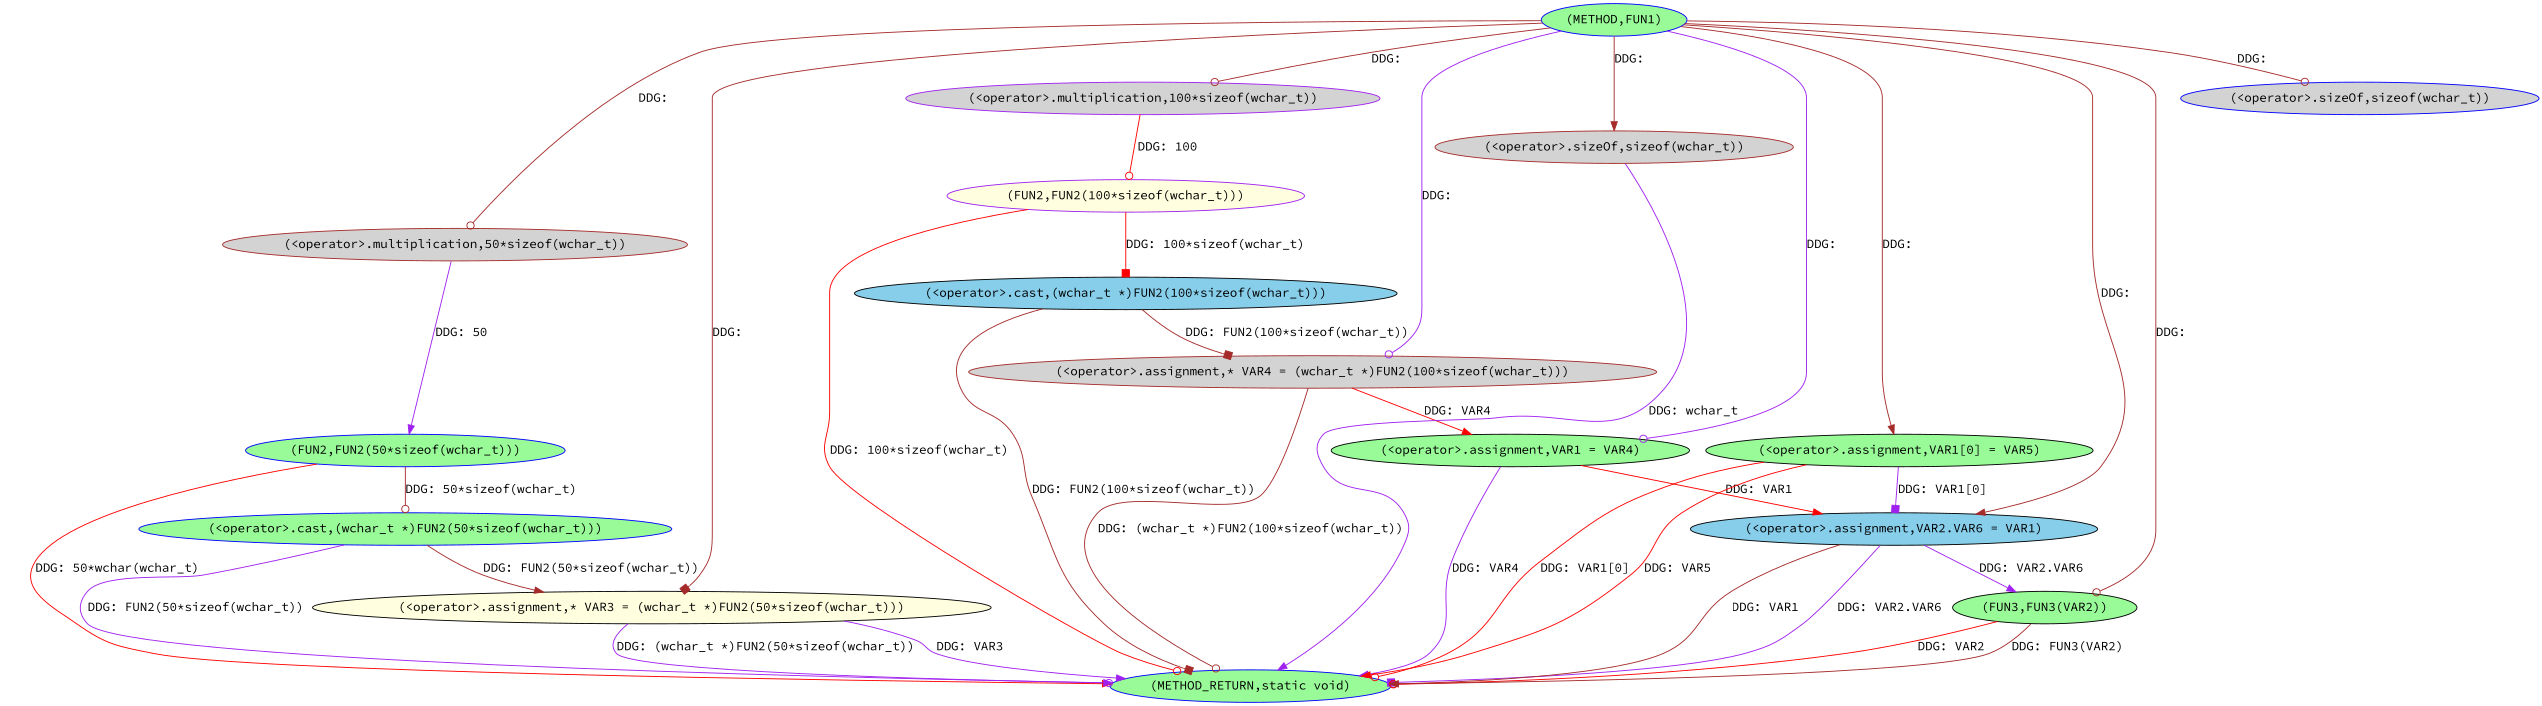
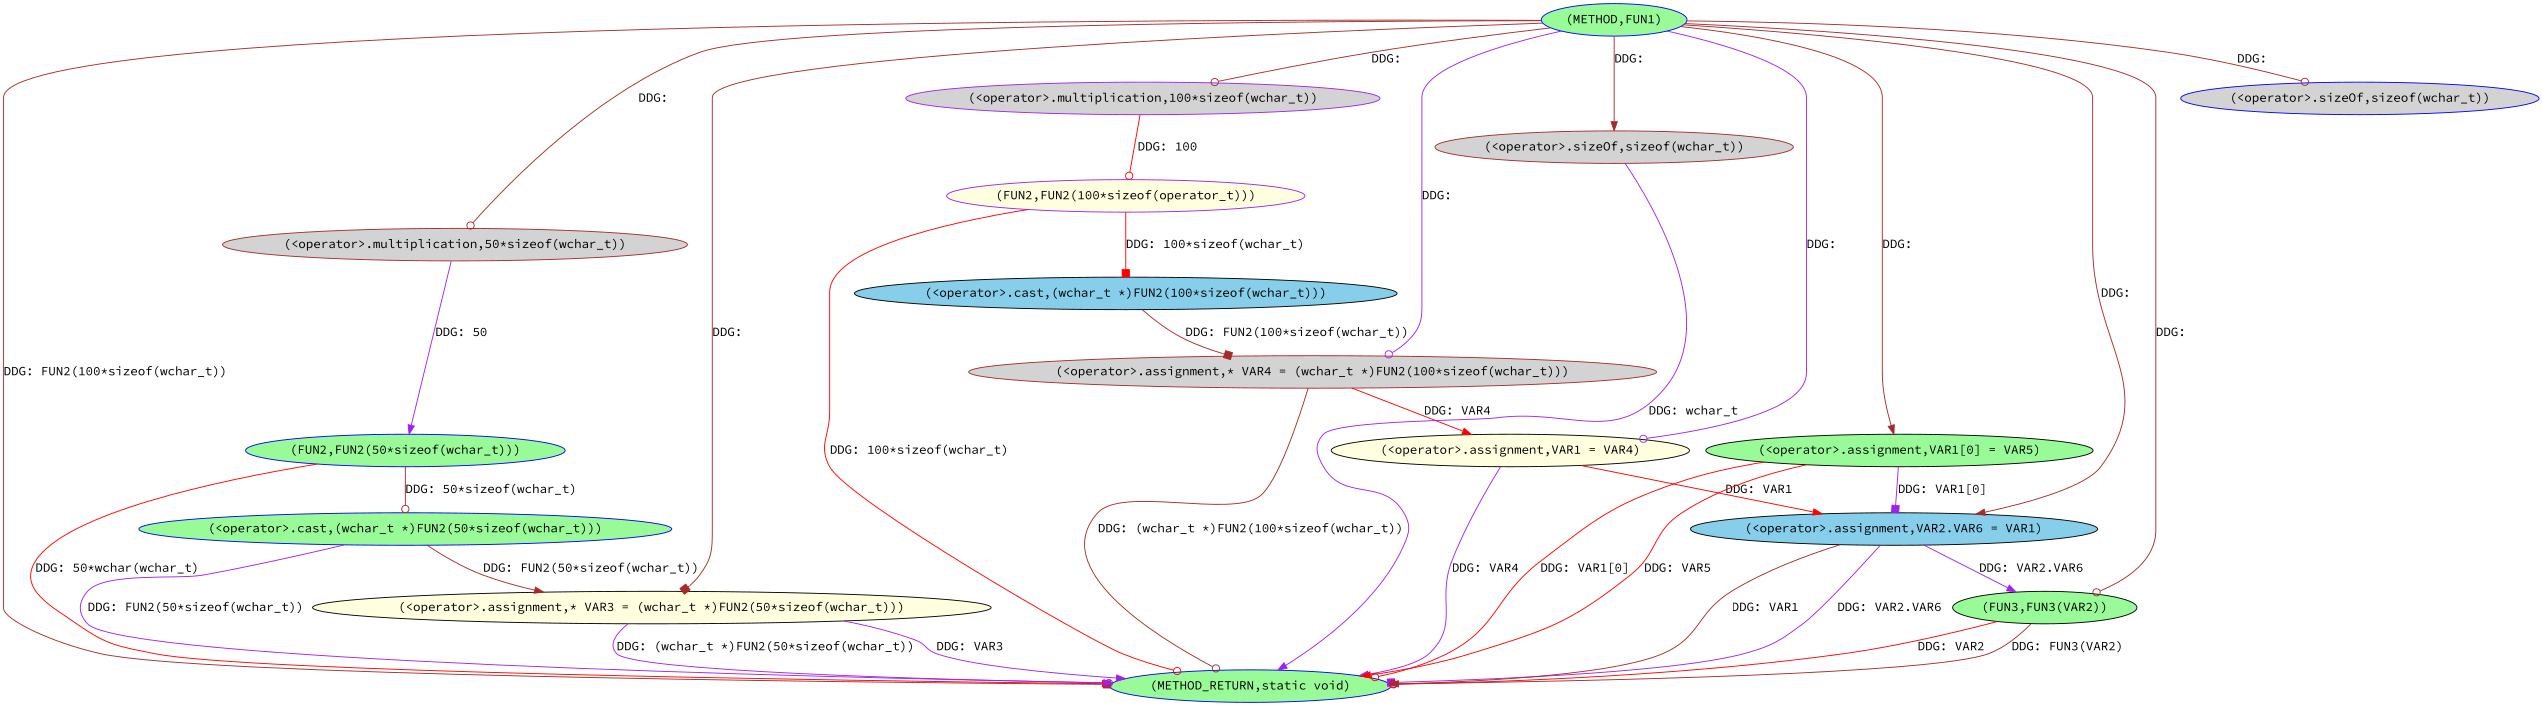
(1126, 196) -> (1126, 196)
(1510, 450) -> (1510, 450)
(1027, 484) -> (4, 136)
